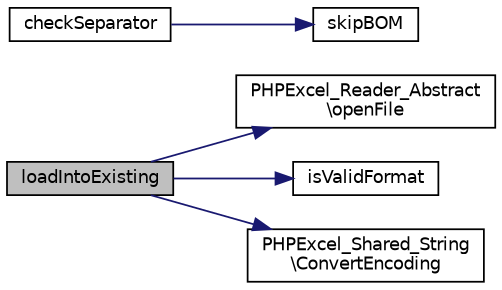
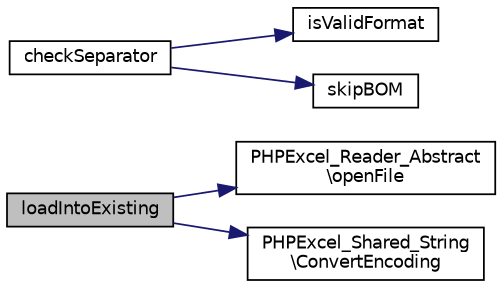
(224, 178) -> (223, 42)
